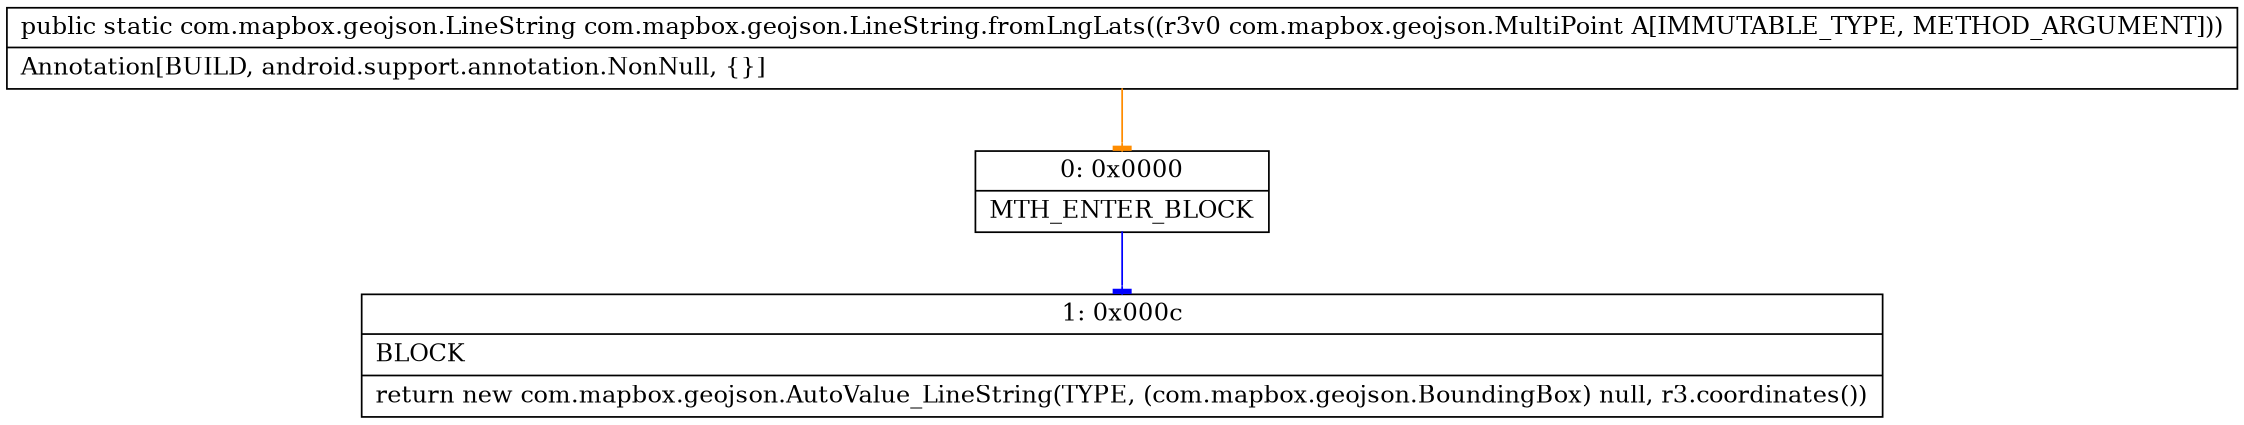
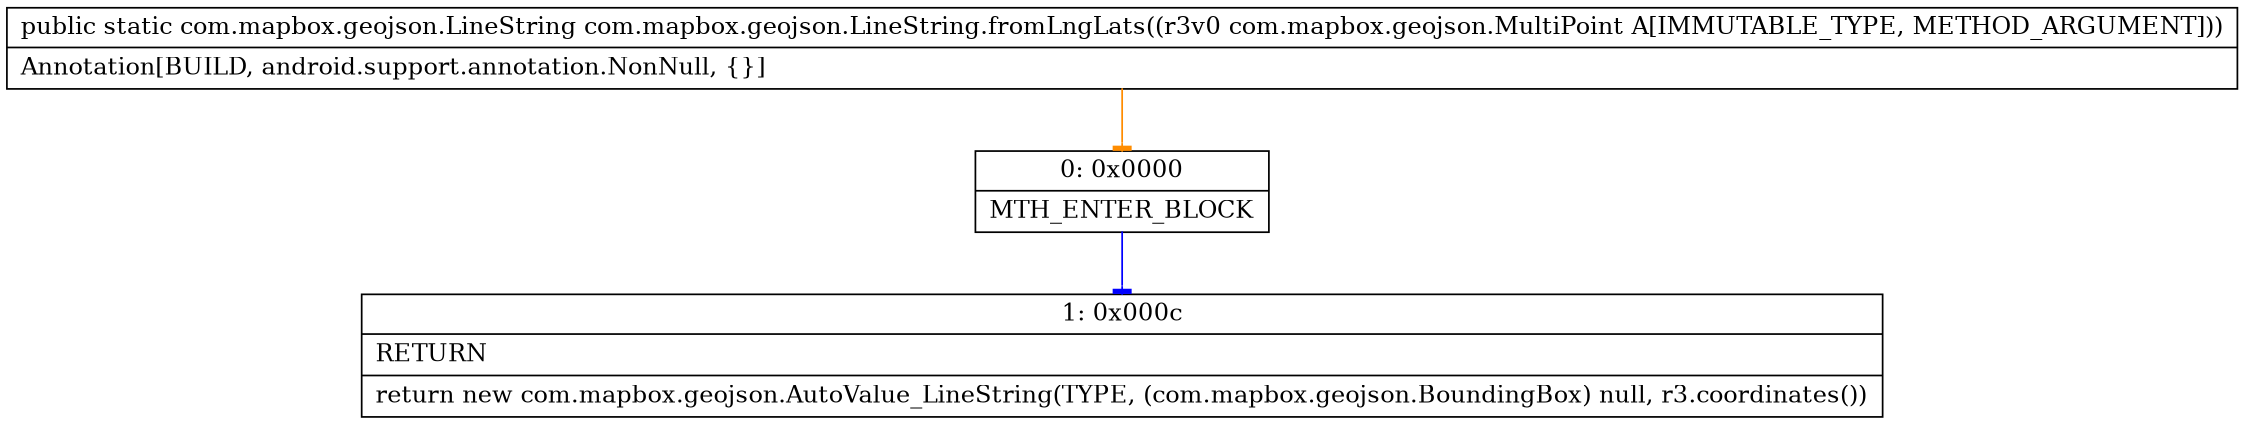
(420, 354) -> (432, 354)
